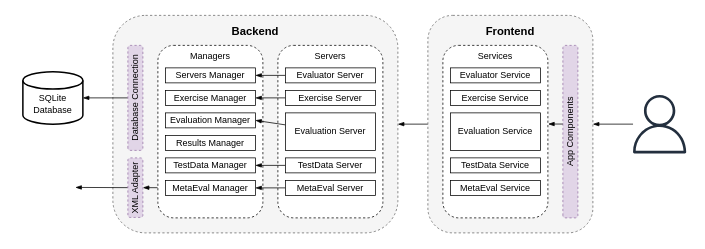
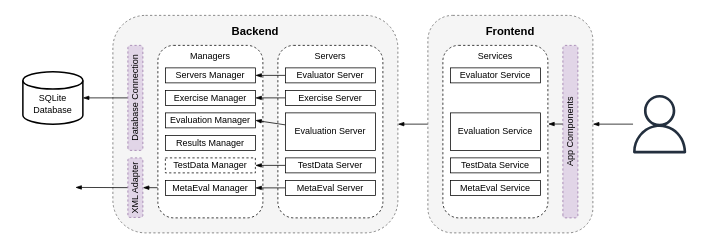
(495, 98) -> none
(210, 165) -> (210, 165)
